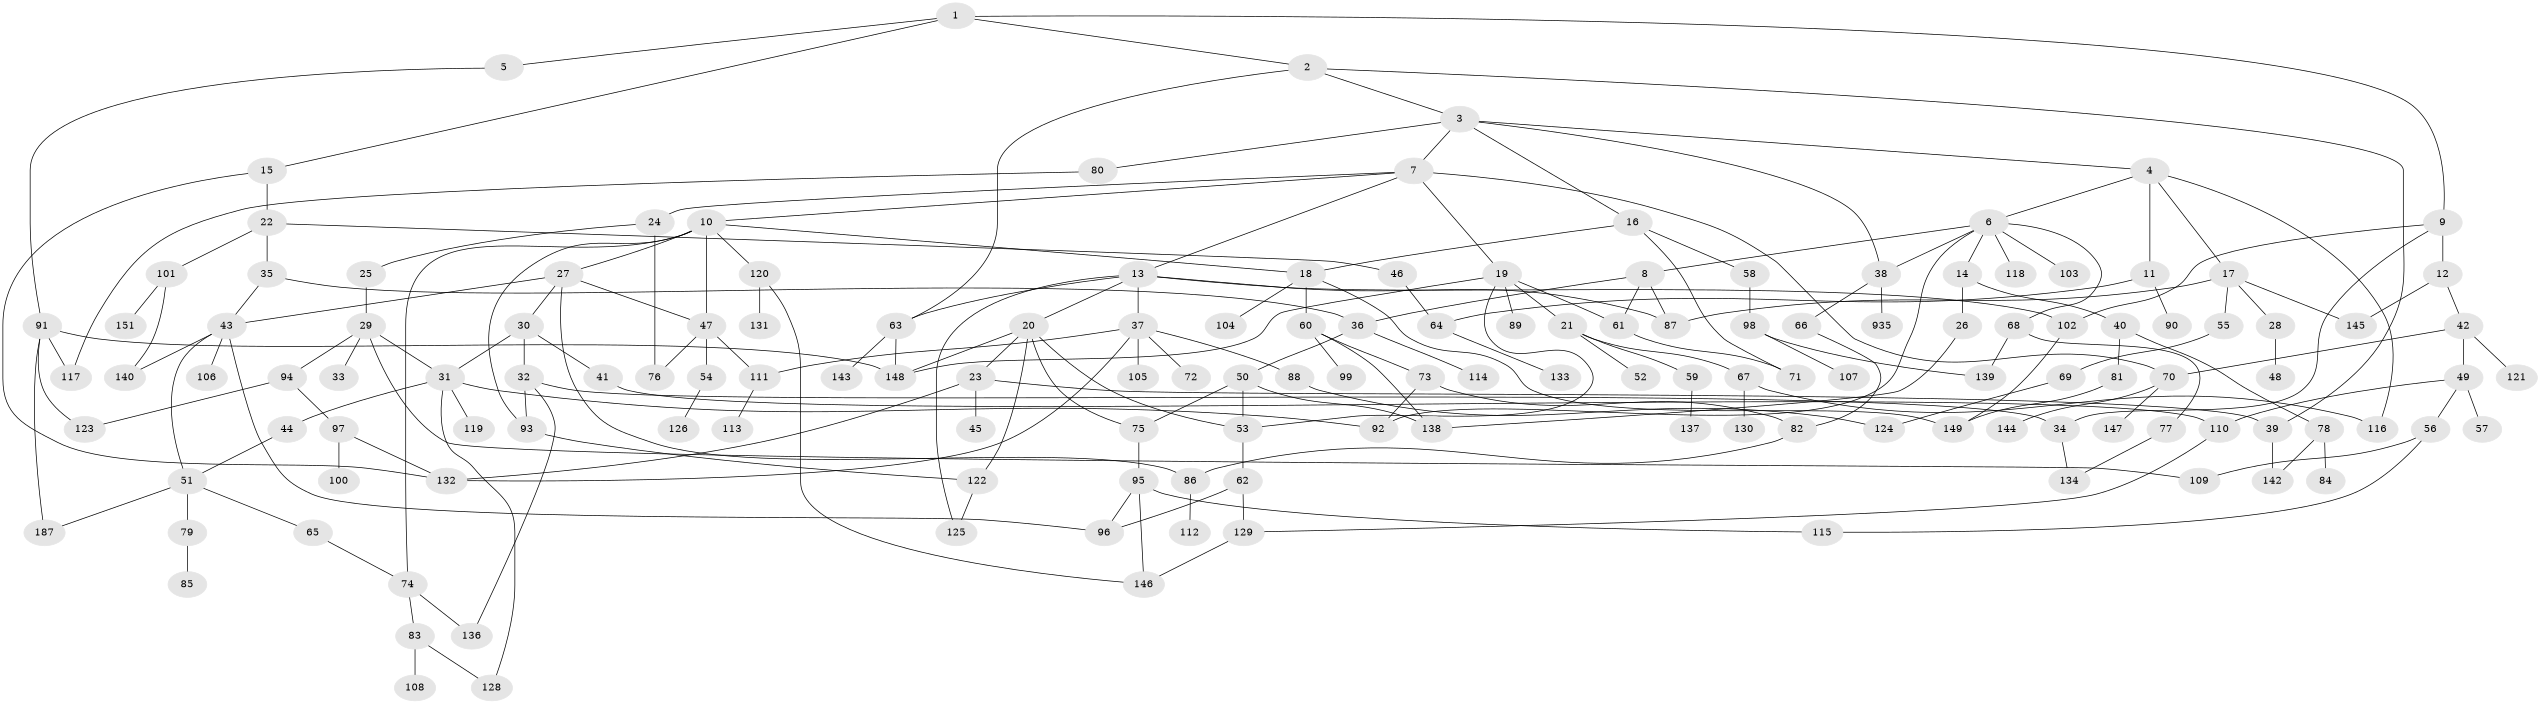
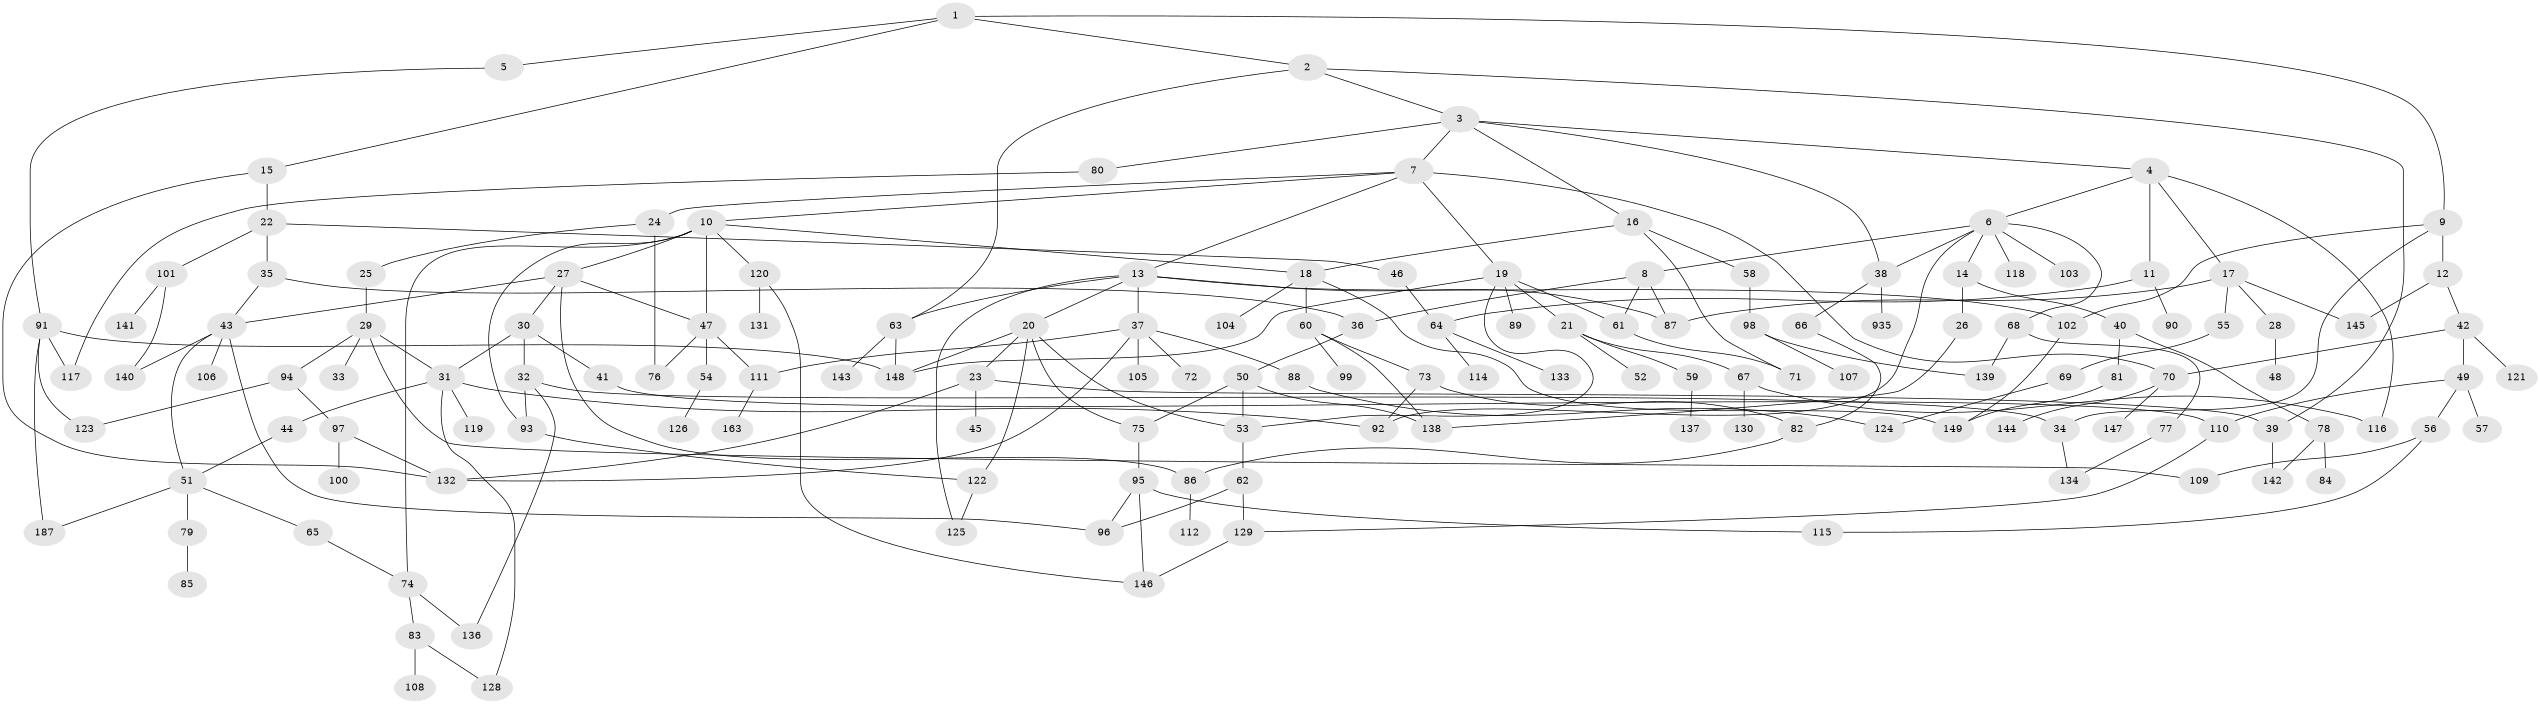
(126, 326) -> (126, 326)
(1418, 351) -> (1453, 347)
(732, 429) -> (732, 429)
